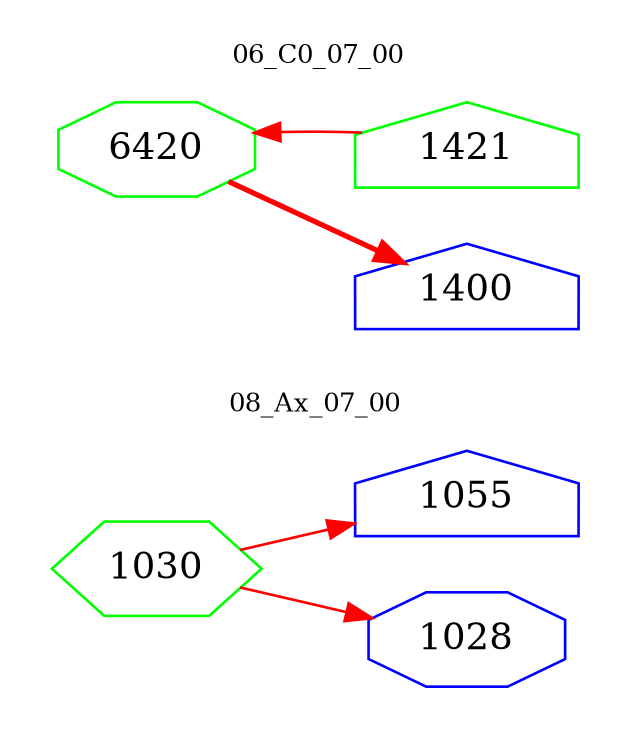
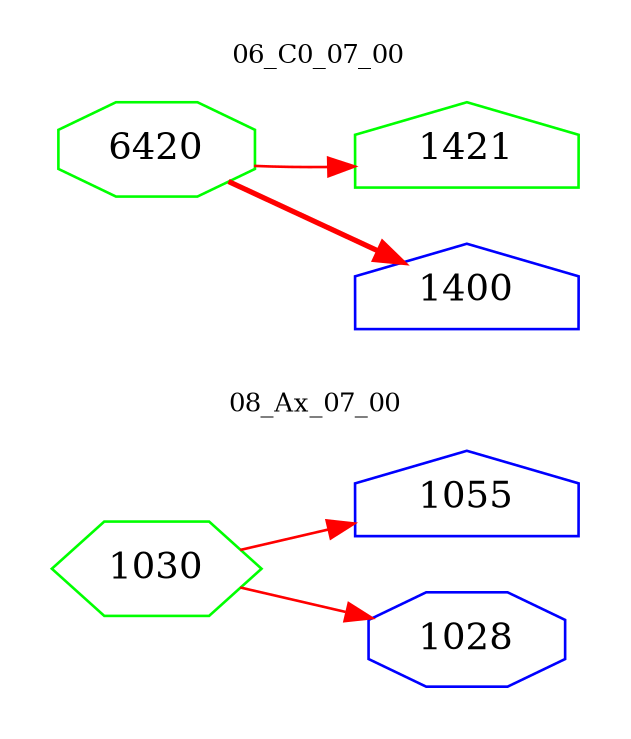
(321, 132) -> (291, 167)
